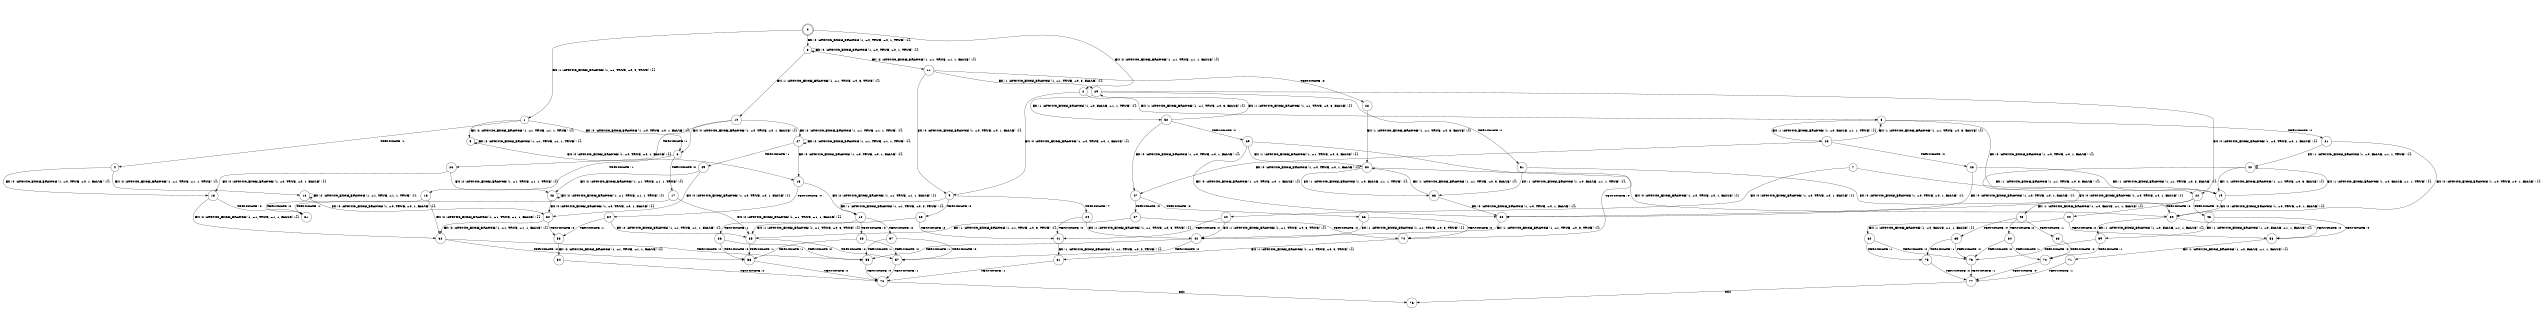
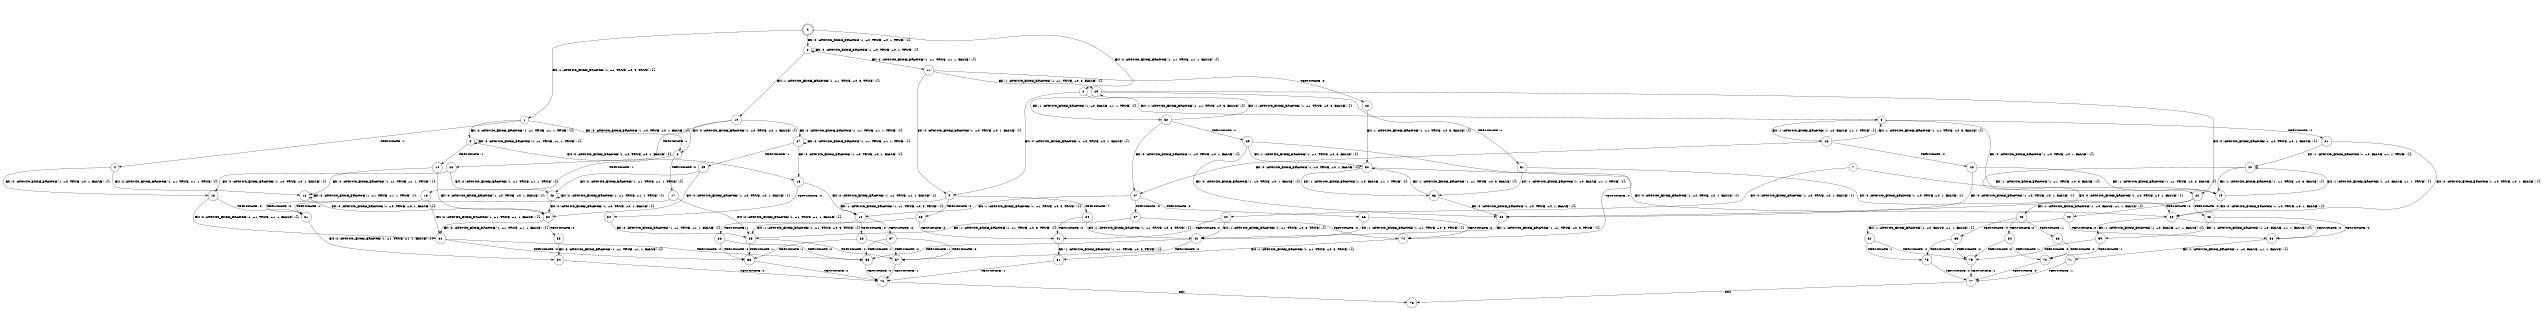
none -> (437, 167)
none -> (998, 201)
(584, 224) -> none
none -> (425, 254)
